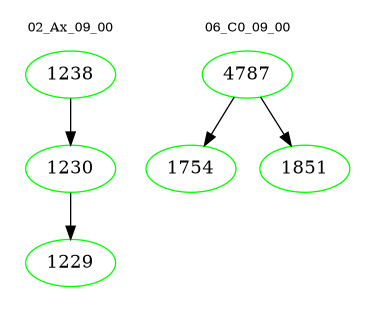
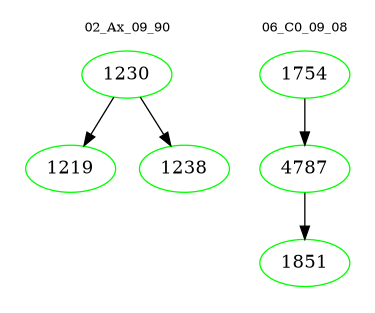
(71, 28) -> (128, 28)
(248, 28) -> (305, 28)
(71, 115) -> (152, 116)
(223, 116) -> (305, 115)
(71, 263) -> (71, 169)
